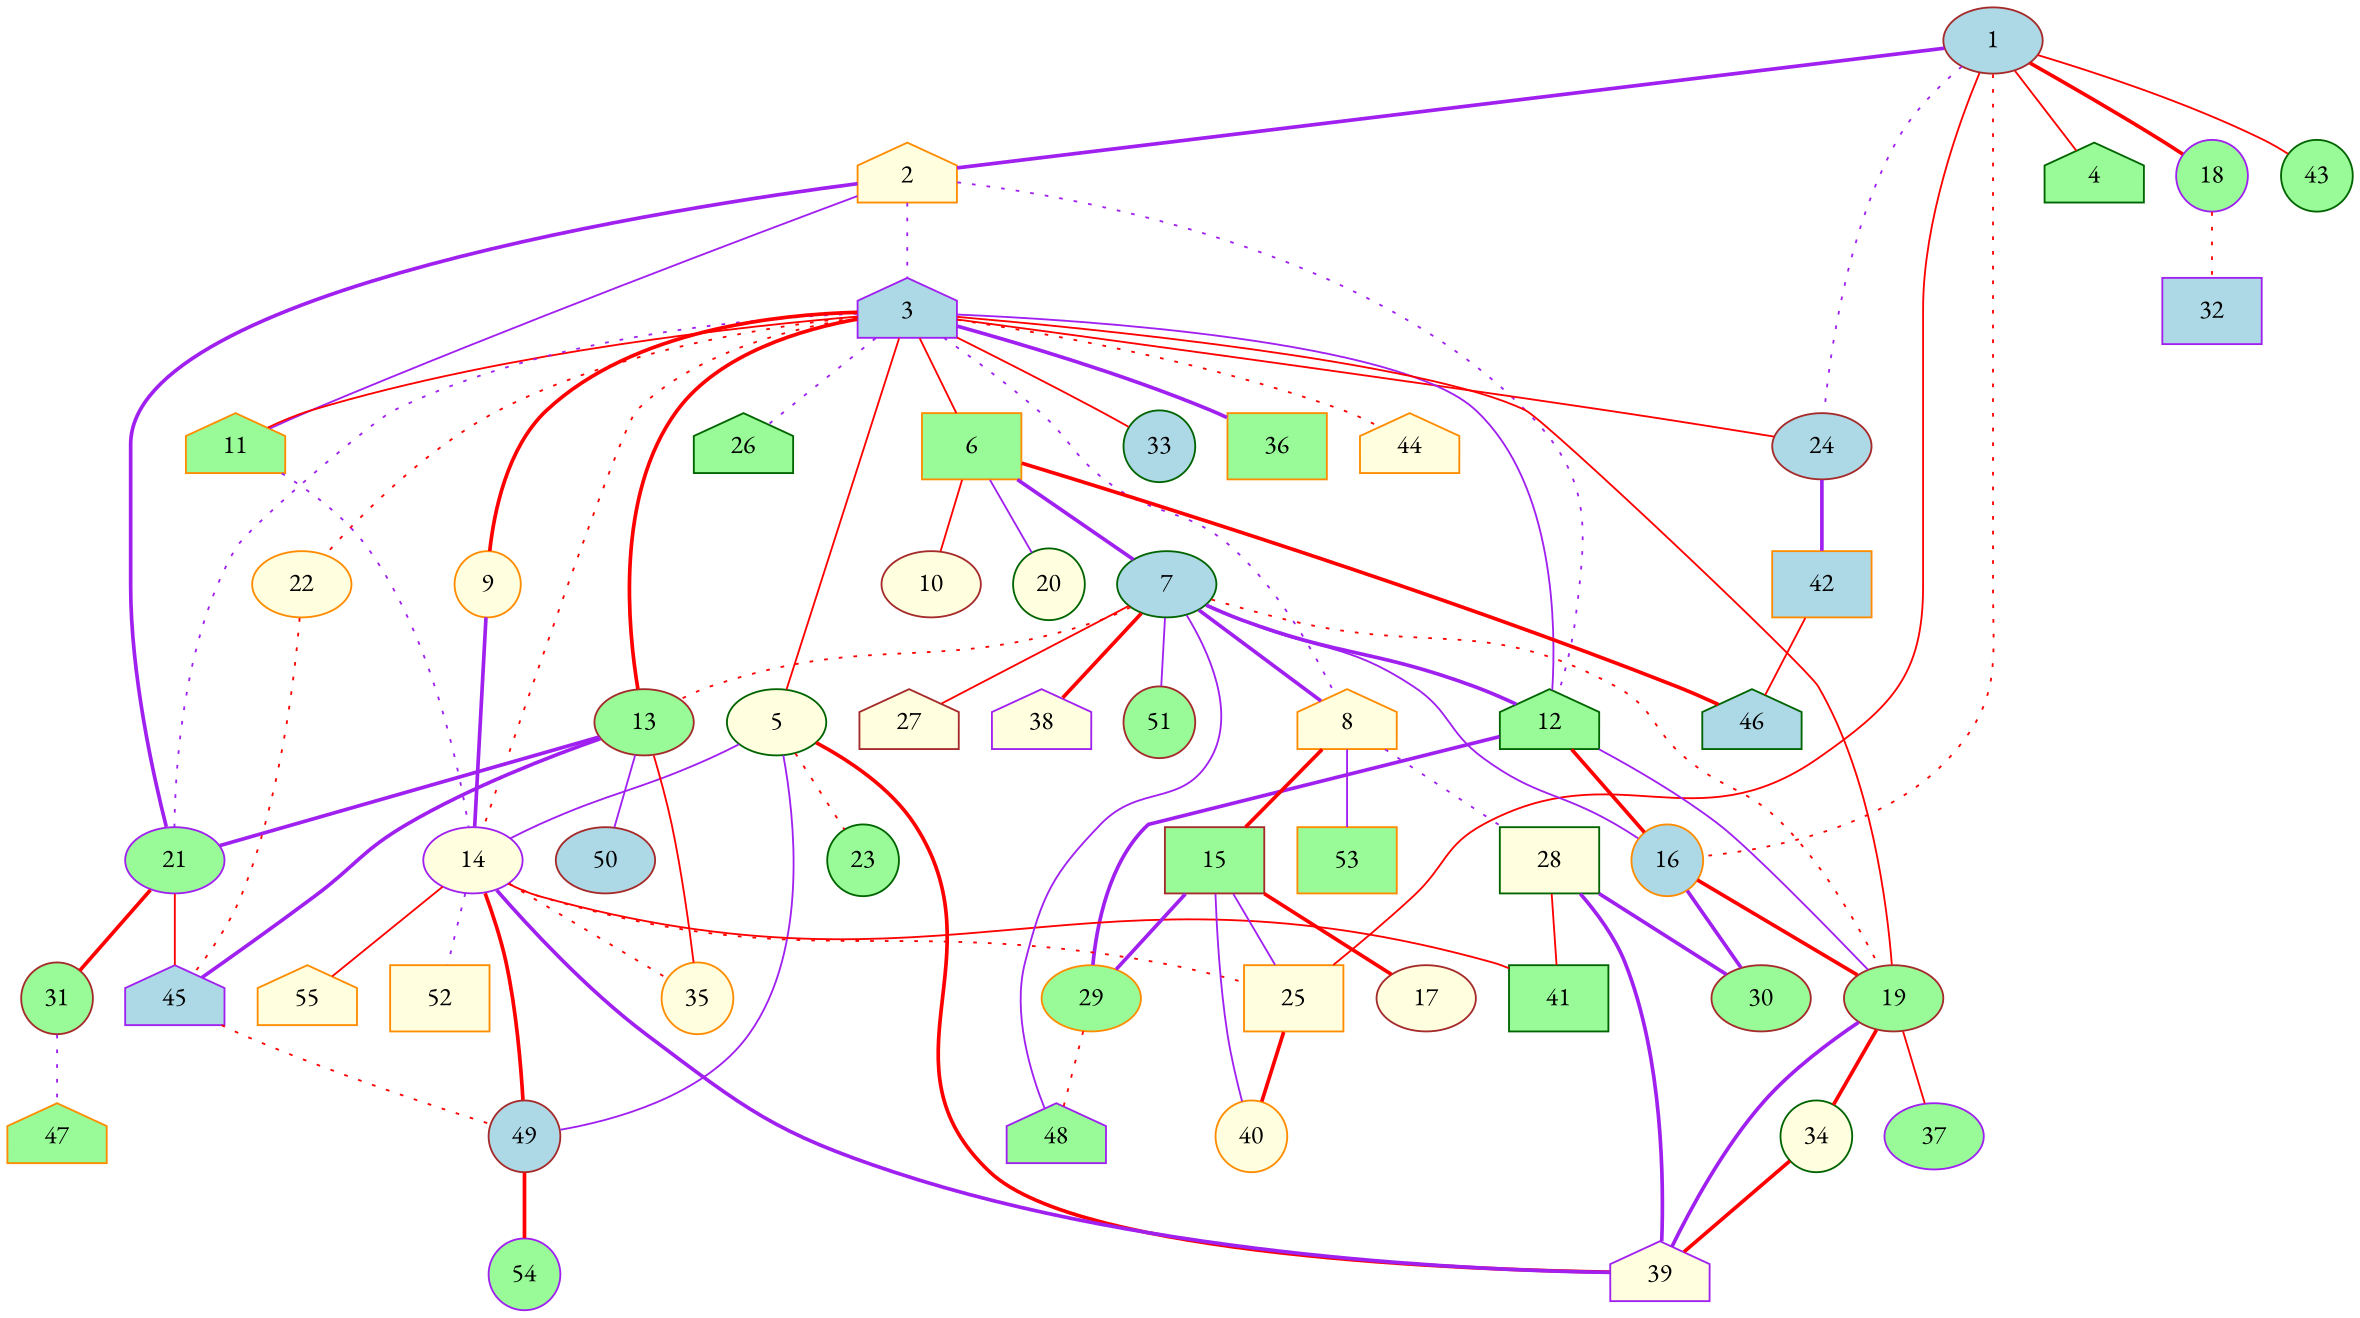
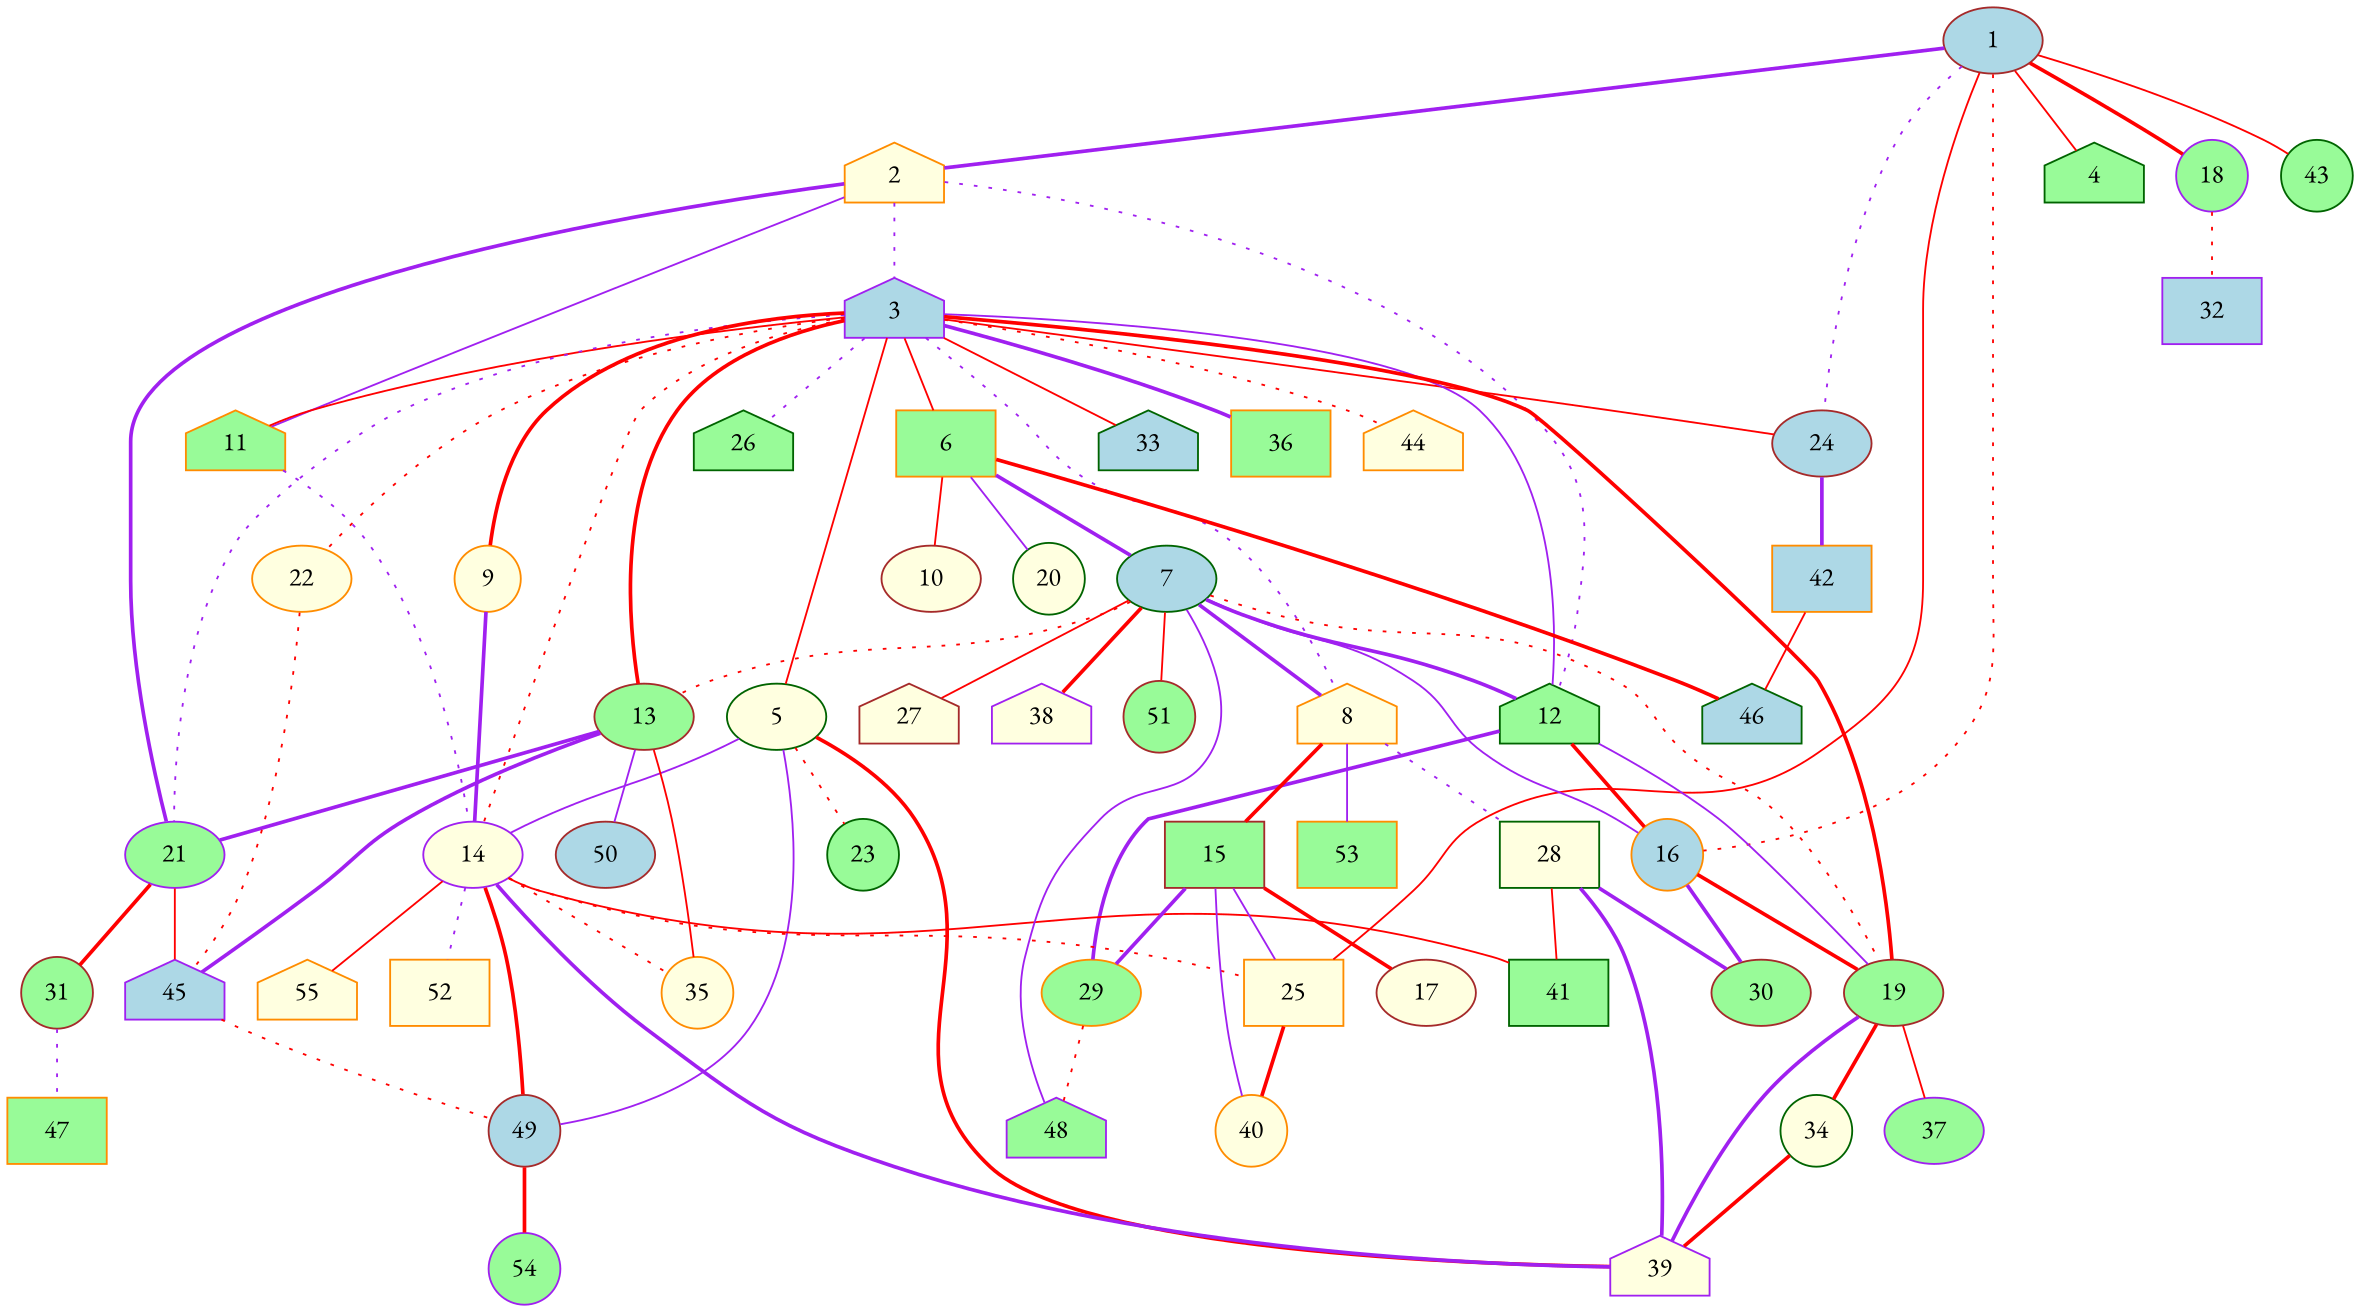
(1159, 446) -> (1148, 444)
(1570, 447) -> (1588, 462)
(1163, 652) -> (1163, 646)
(57, 1136) -> (57, 1131)
